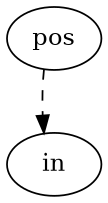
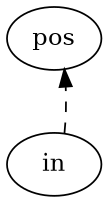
(43, 92) -> (66, 110)
